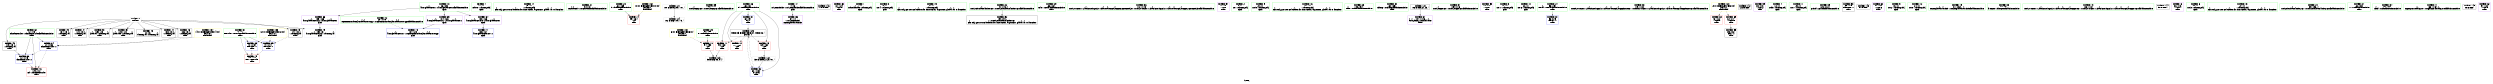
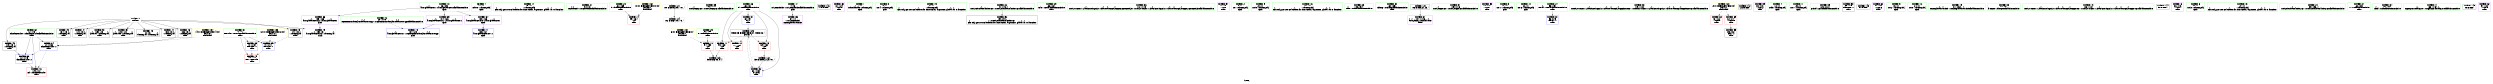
(320, 36) -> (320, 36)
